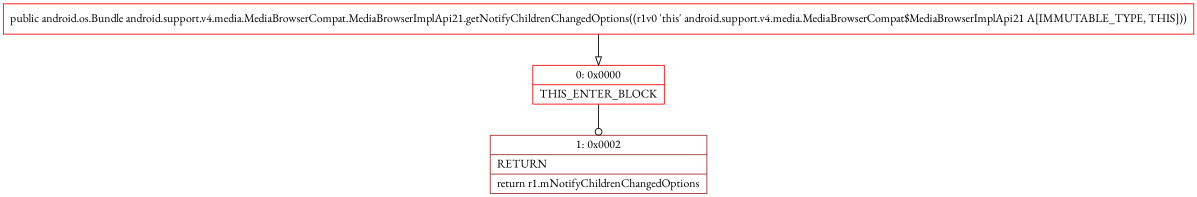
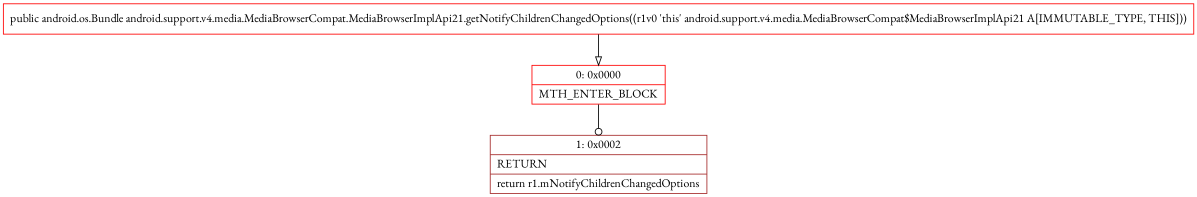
(599, 94) -> (599, 94)
